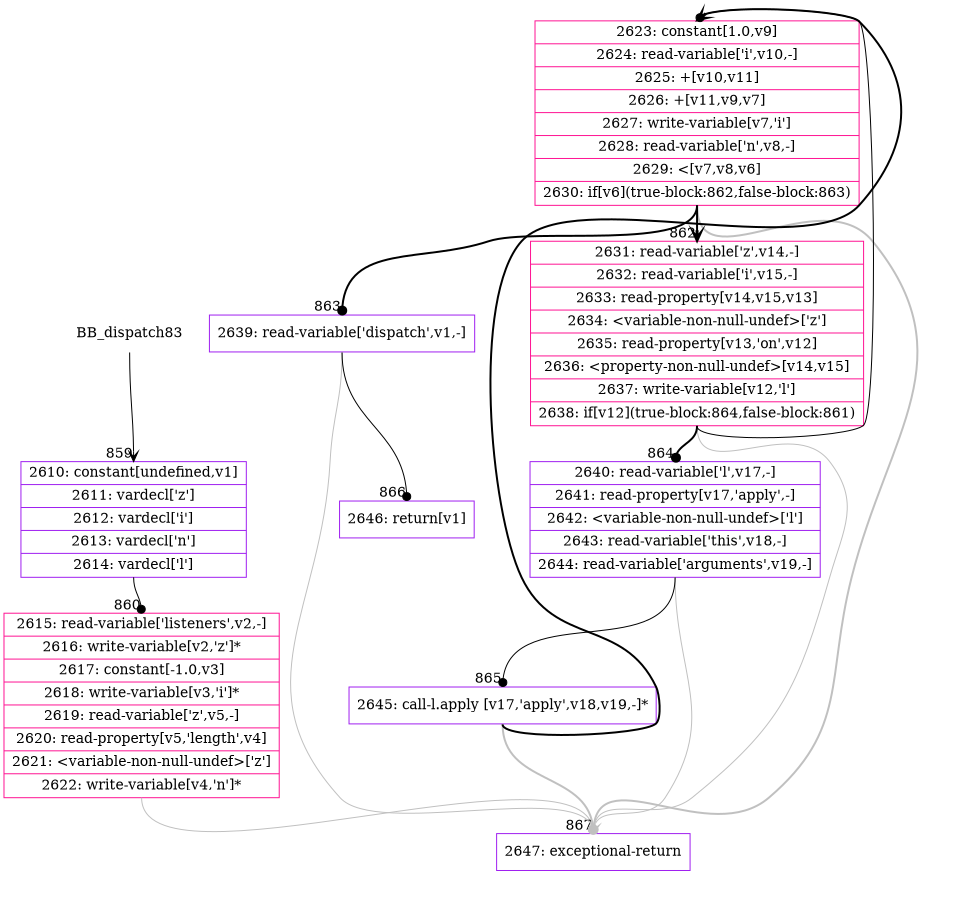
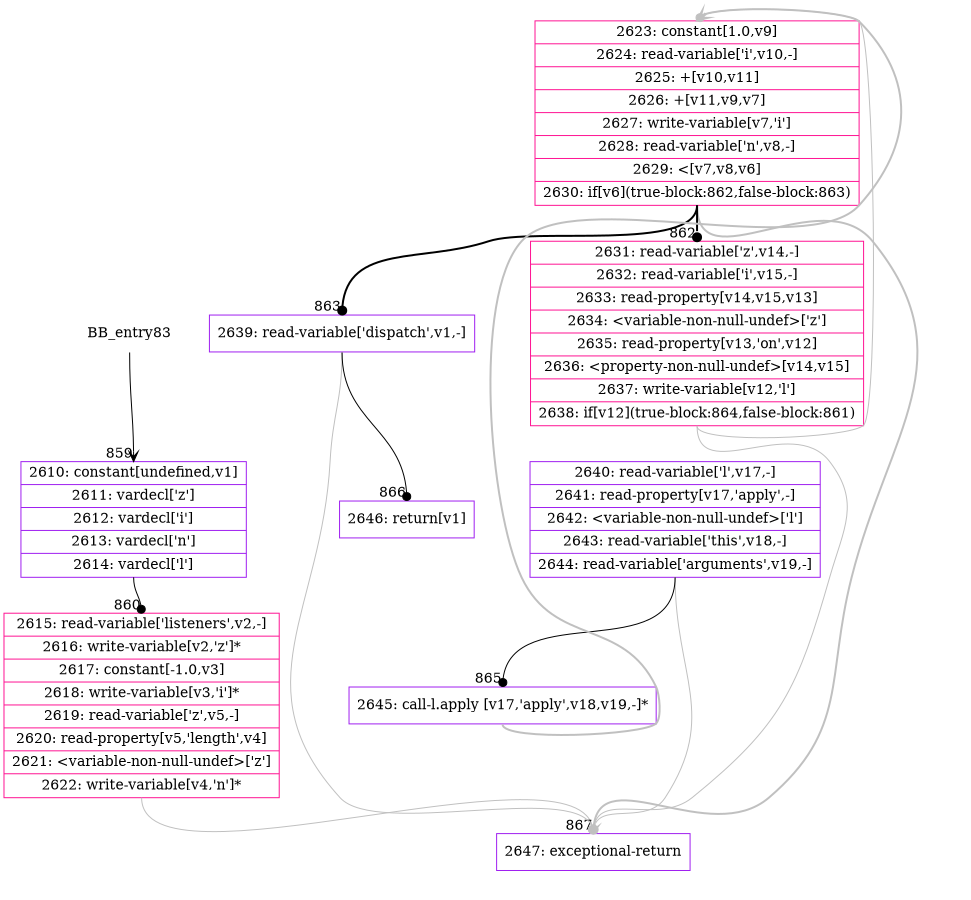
(697, 218) -> (697, 218)
(873, 230) -> (873, 230)
(519, 245) -> (519, 245)
(130, 333) -> (130, 333)
(689, 441) -> none
(544, 777) -> none
